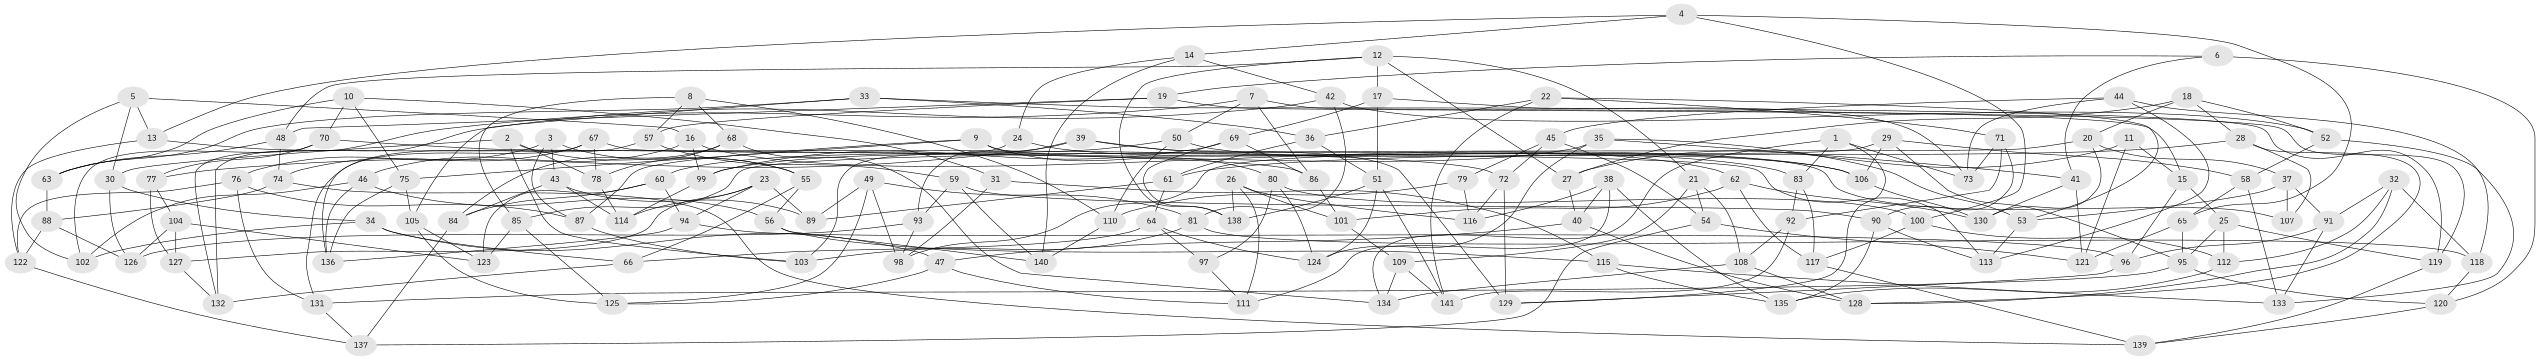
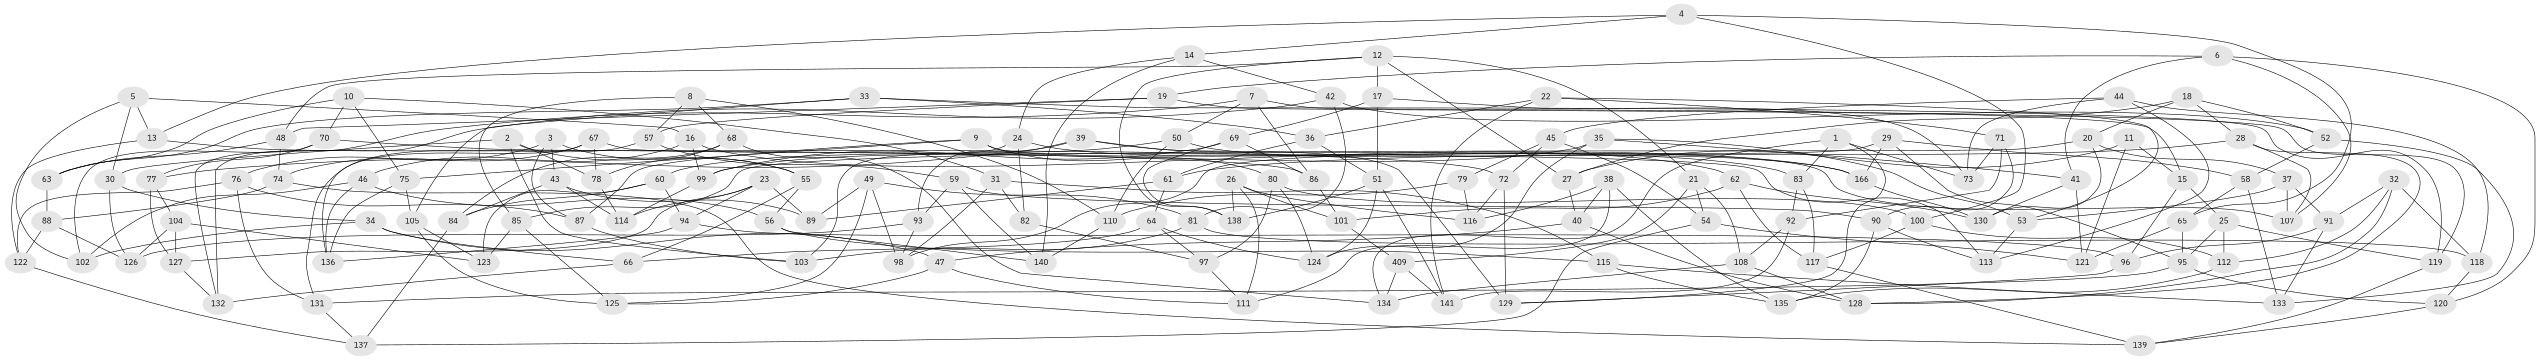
none -> (2338, 116)
(1862, 180) -> (1862, 180)
none -> (1025, 221)
(1399, 263) -> (1399, 263)
